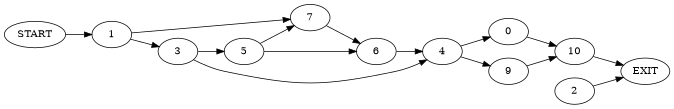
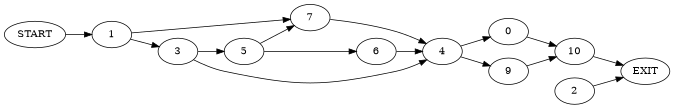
(340, 33) -> (376, 27)
